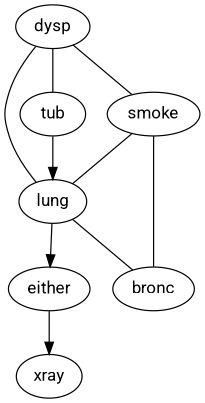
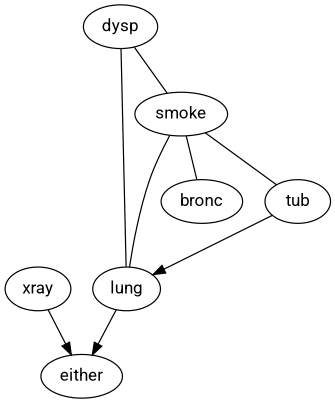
(53, 71) -> (241, 159)
(103, 245) -> none
(49, 327) -> (57, 327)
